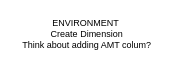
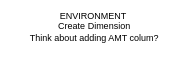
(87, 34) -> (94, 27)
